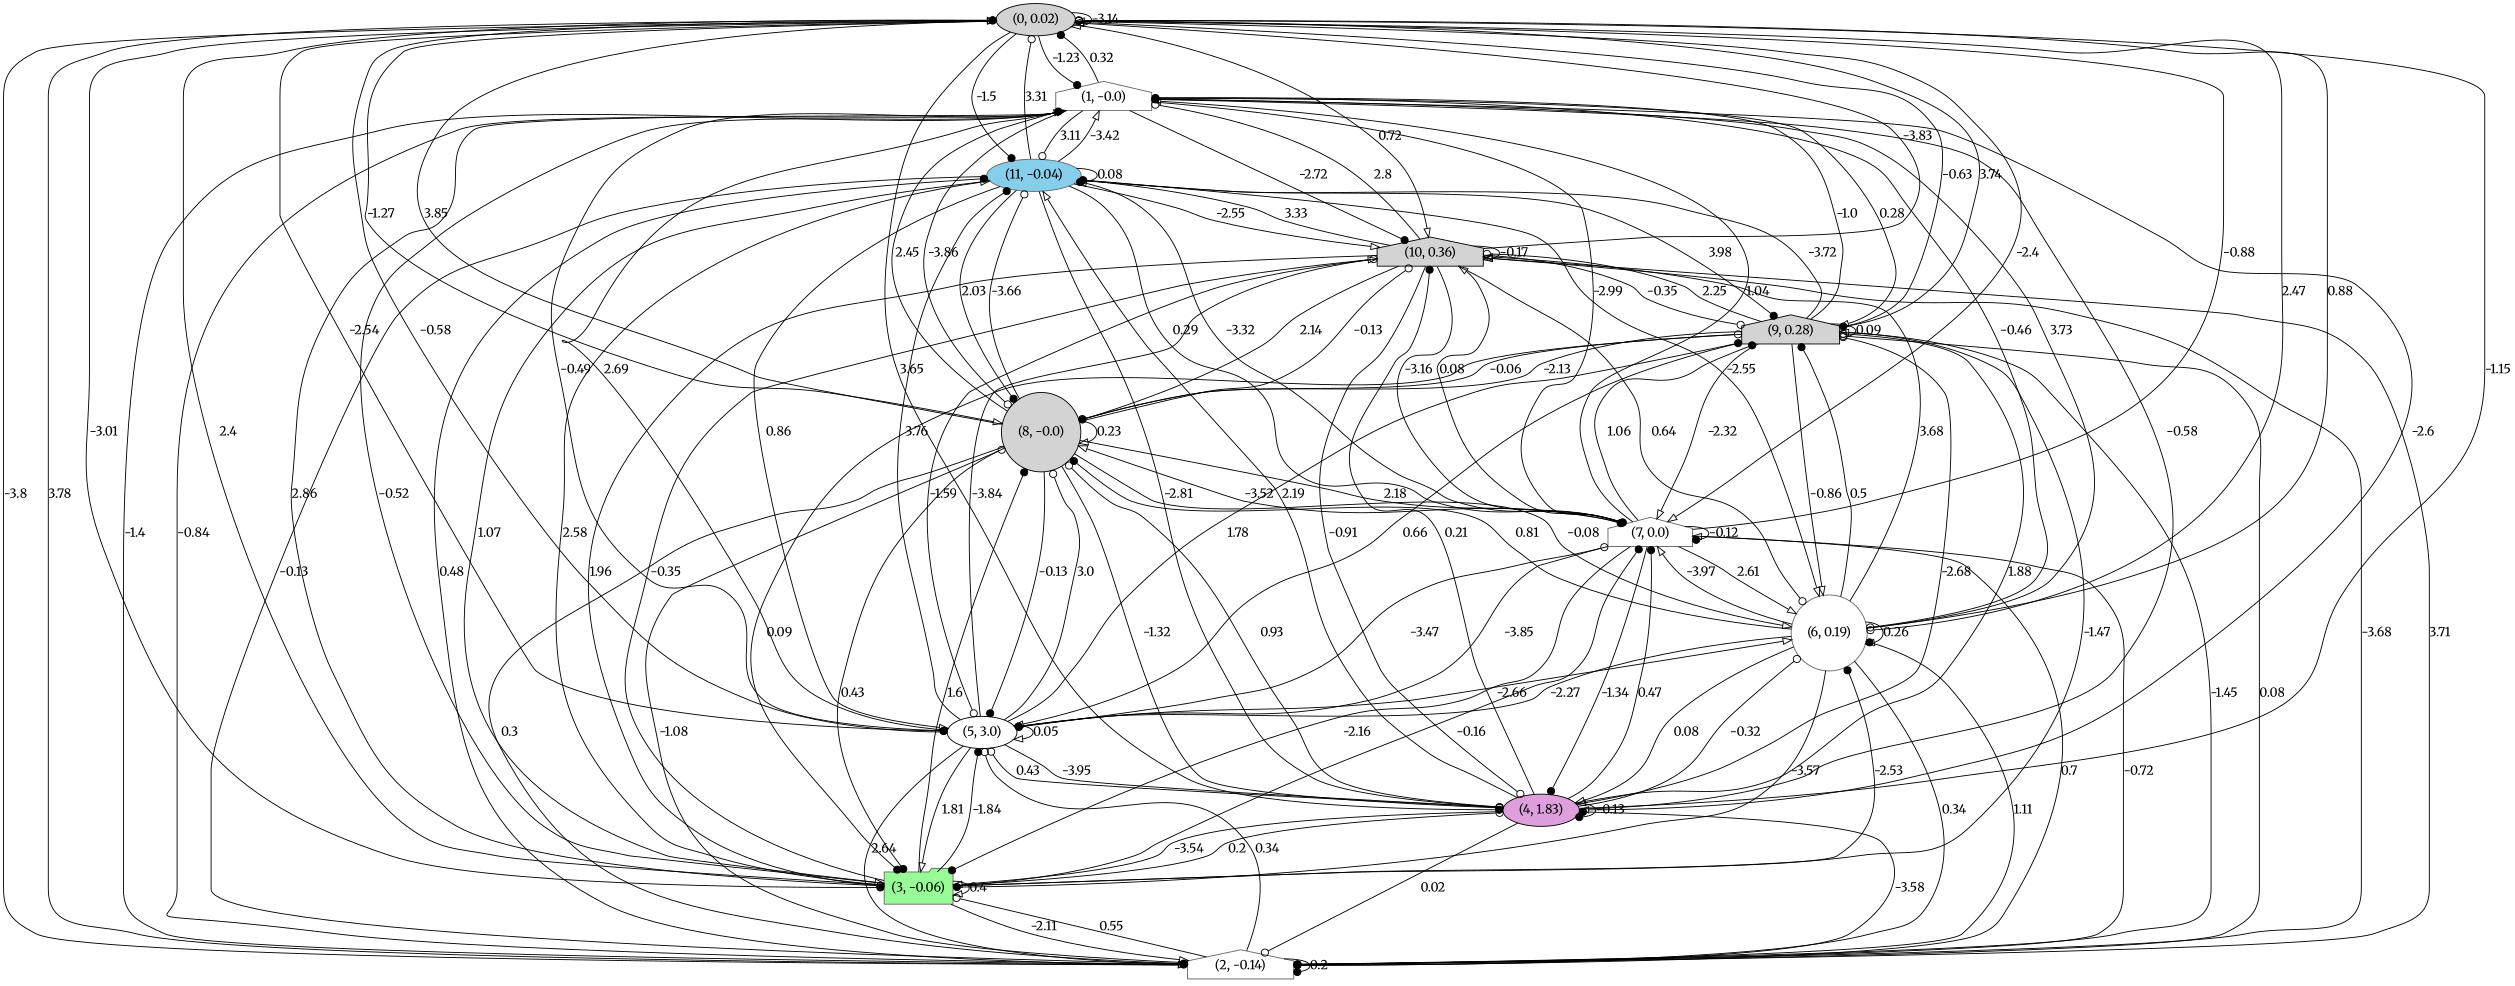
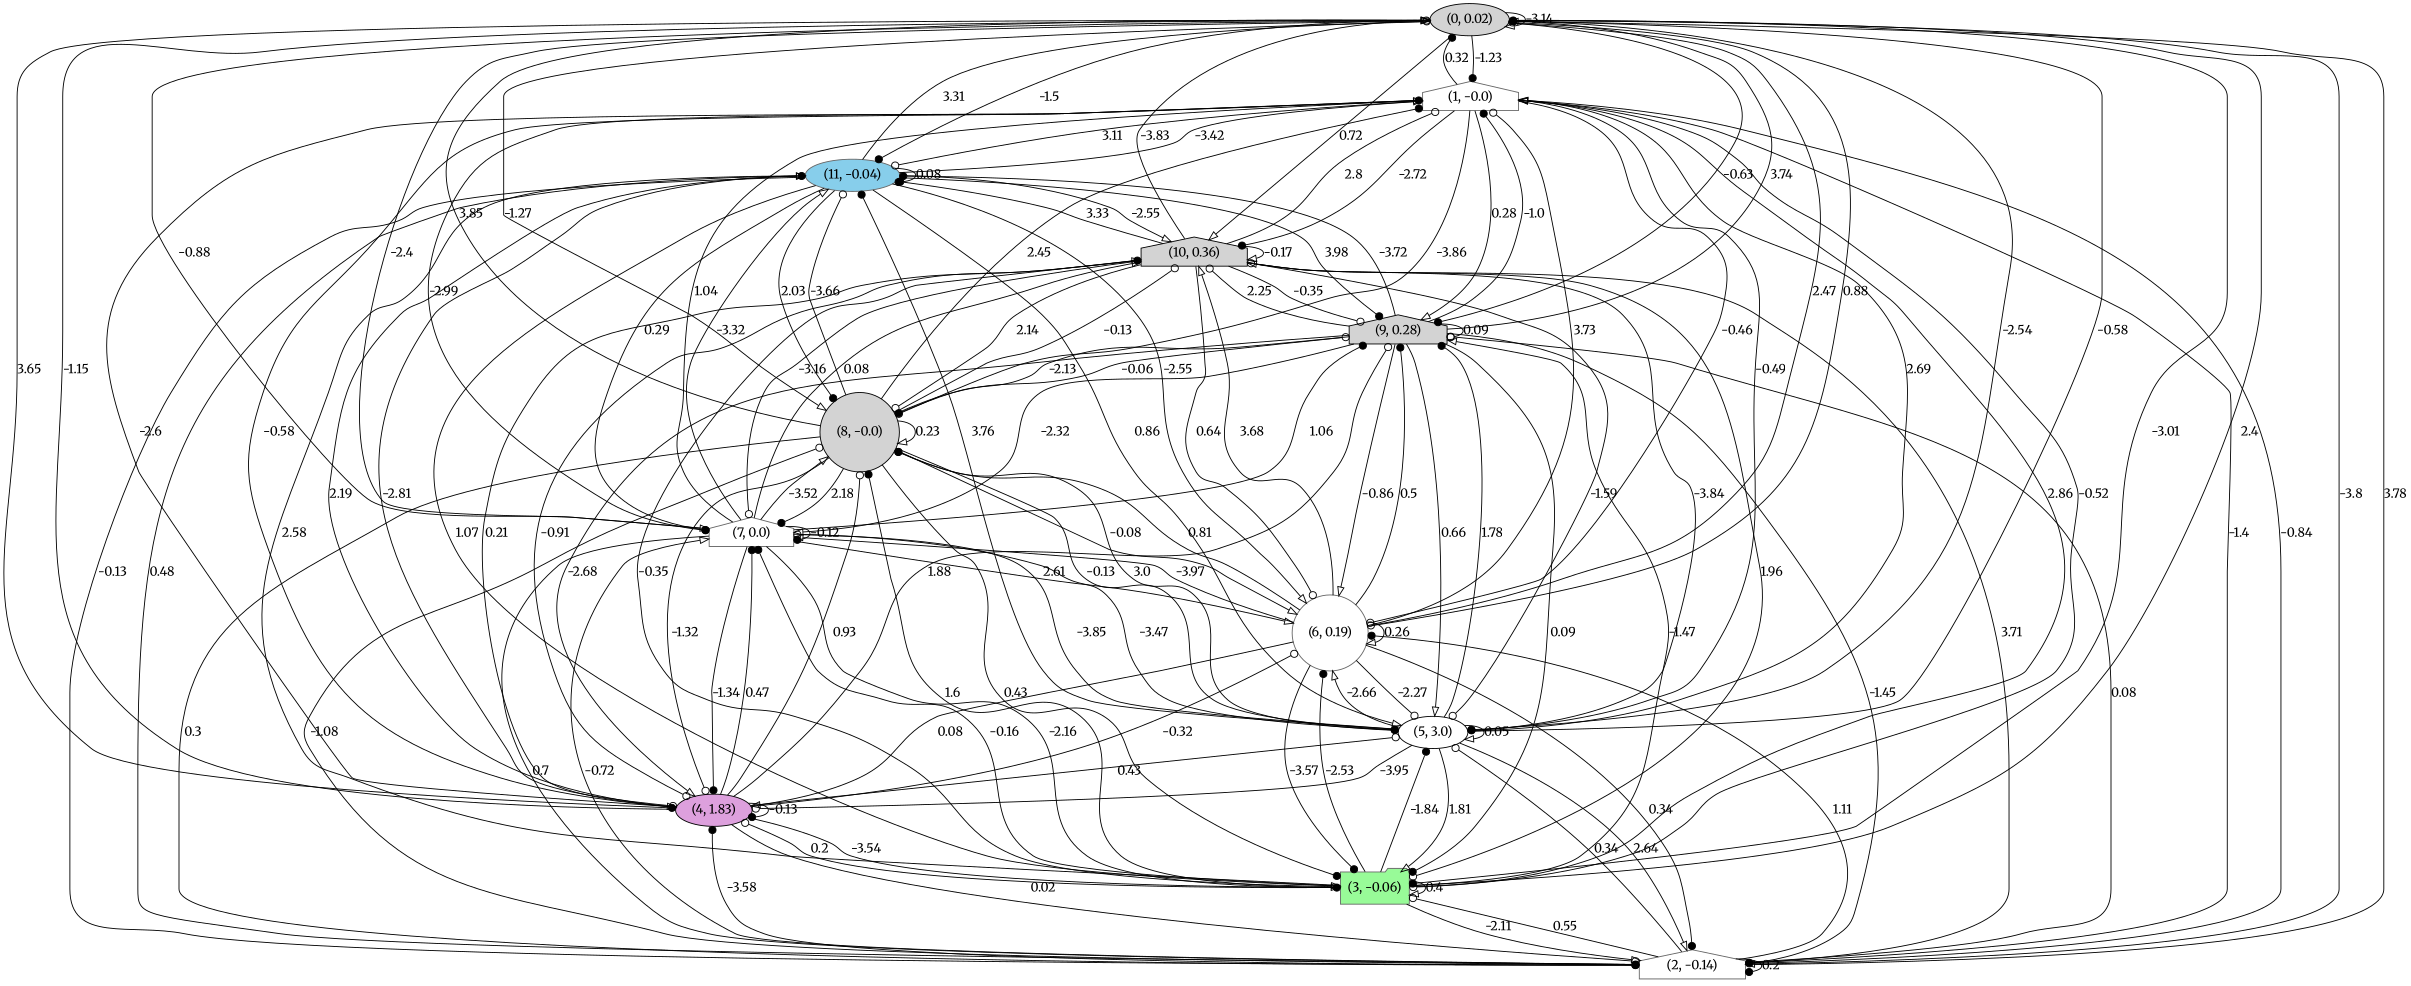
(2361, 758) -> none
